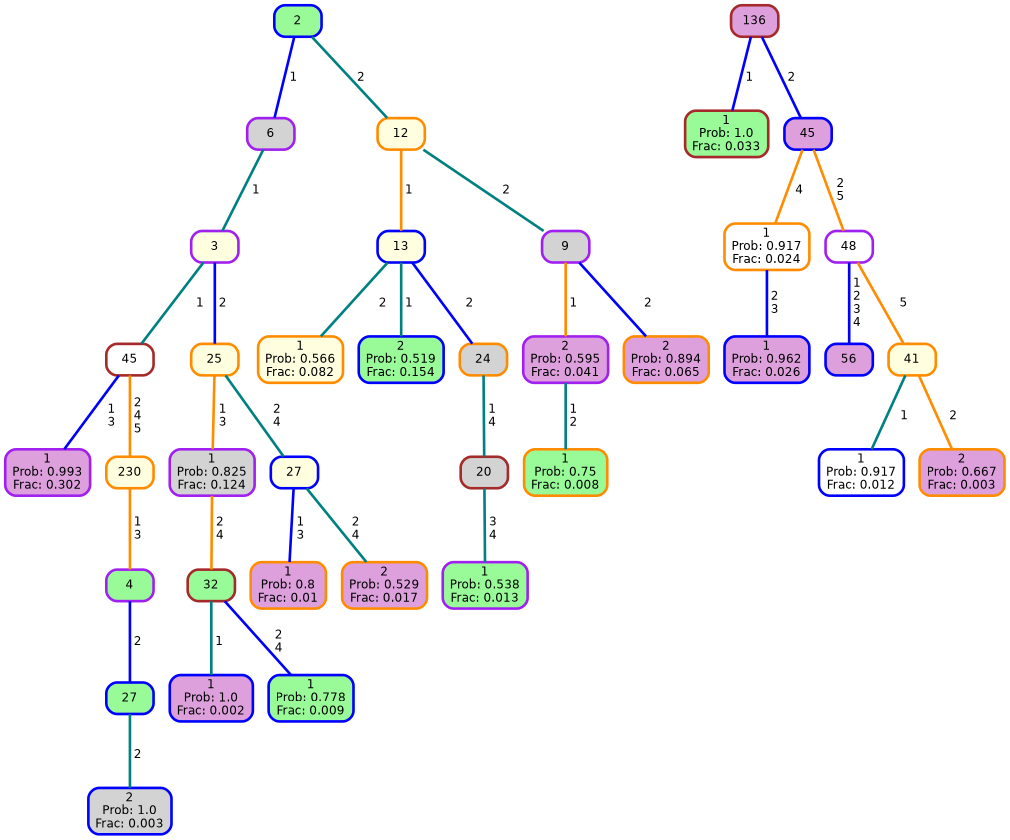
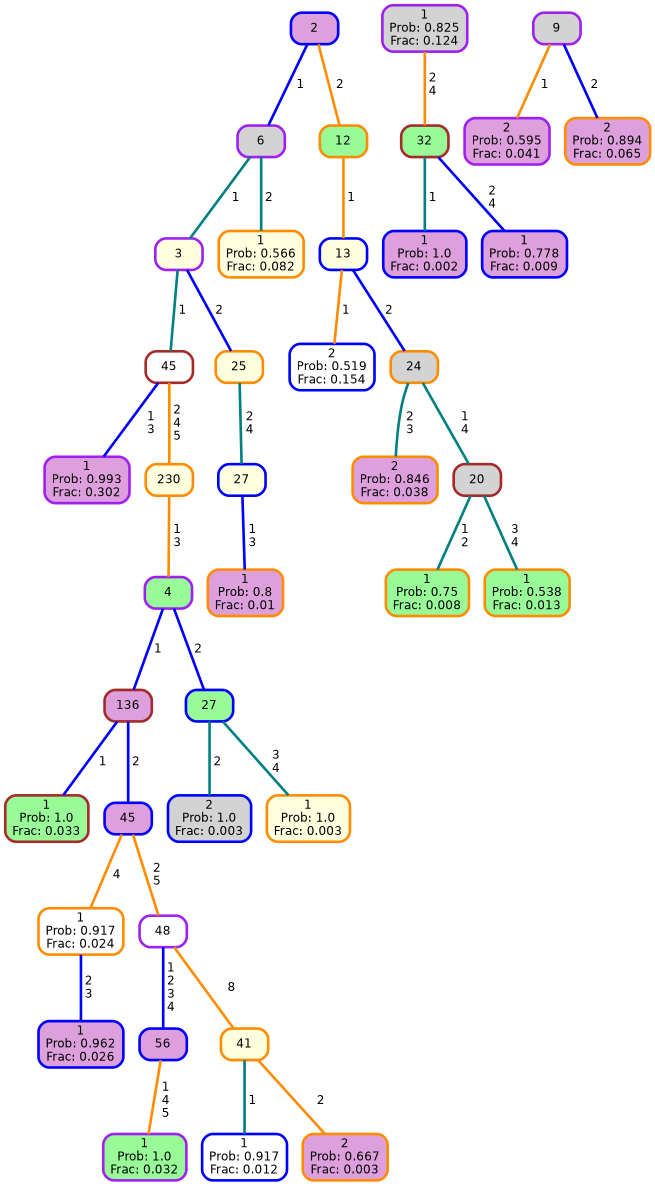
(298, 21) -> (315, 28)
(350, 77) -> (329, 85)
(401, 134) -> (343, 141)
(483, 190) -> none
(354, 299) -> (261, 194)
(401, 299) -> (338, 307)
(902, 303) -> (230, 988)
(401, 360) -> (332, 367)
(214, 412) -> none
(566, 416) -> (454, 533)
none -> (395, 480)
(385, 585) -> none
(485, 585) -> (527, 593)
none -> (148, 649)
(311, 698) -> (525, 254)
none -> (308, 819)
none -> (145, 1157)
